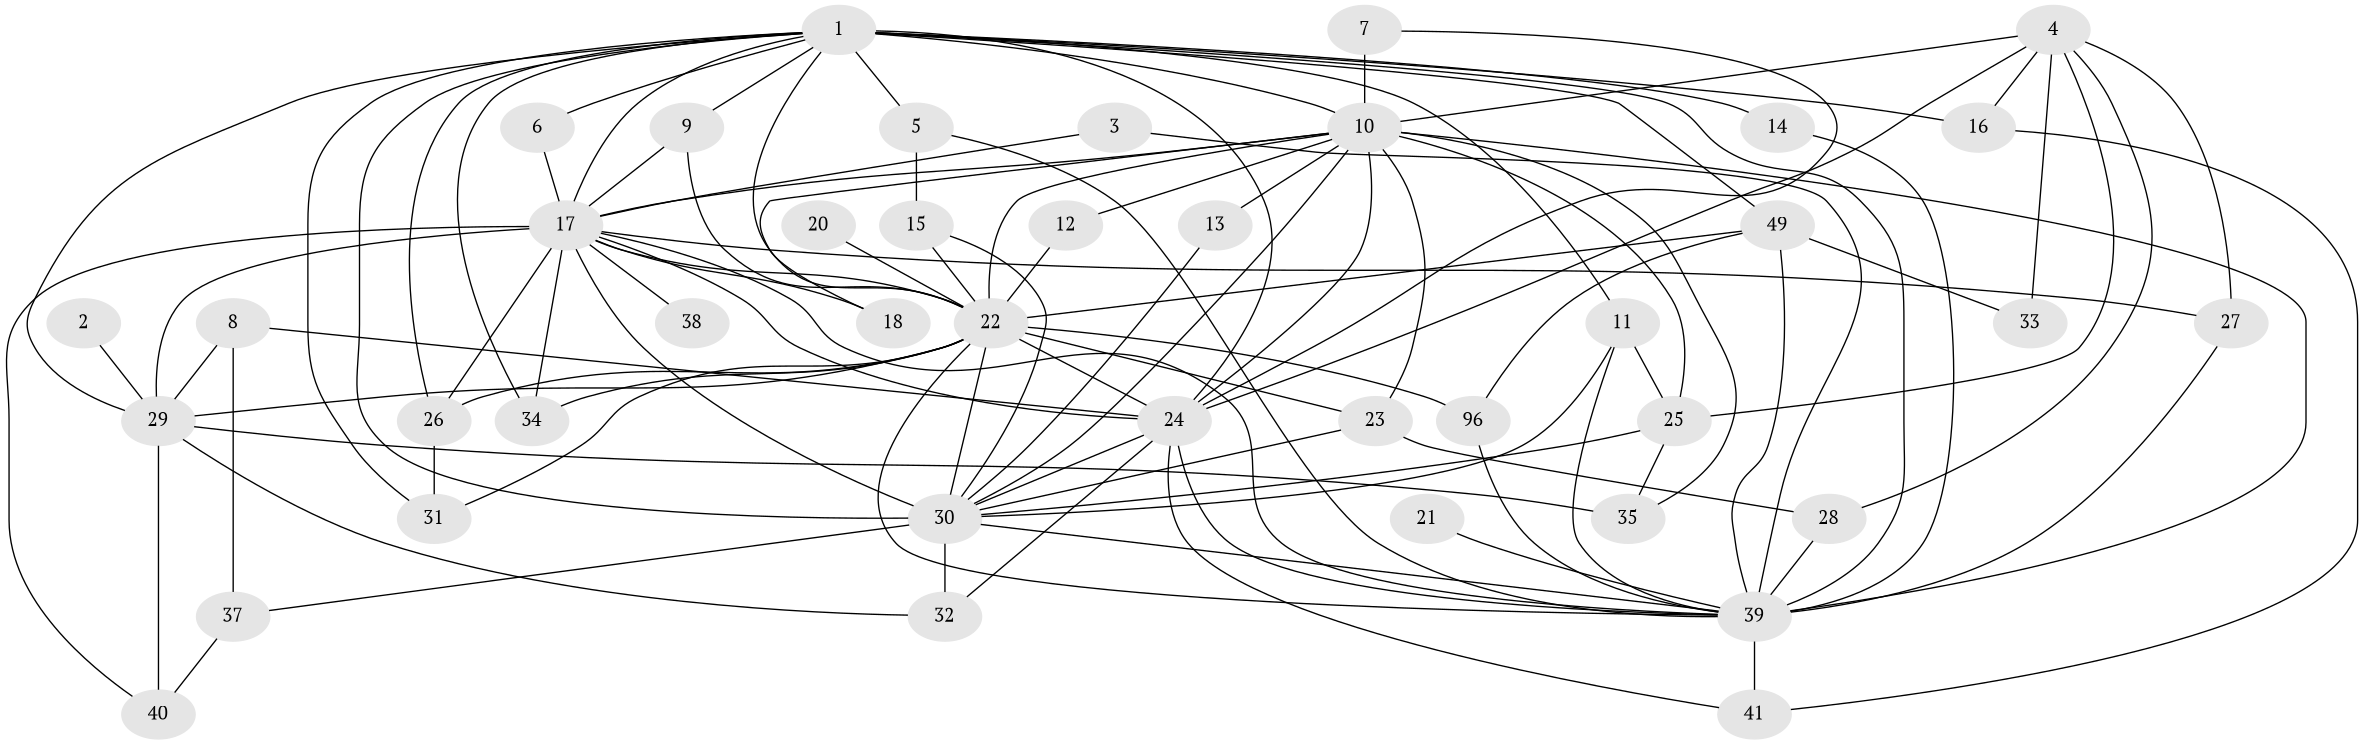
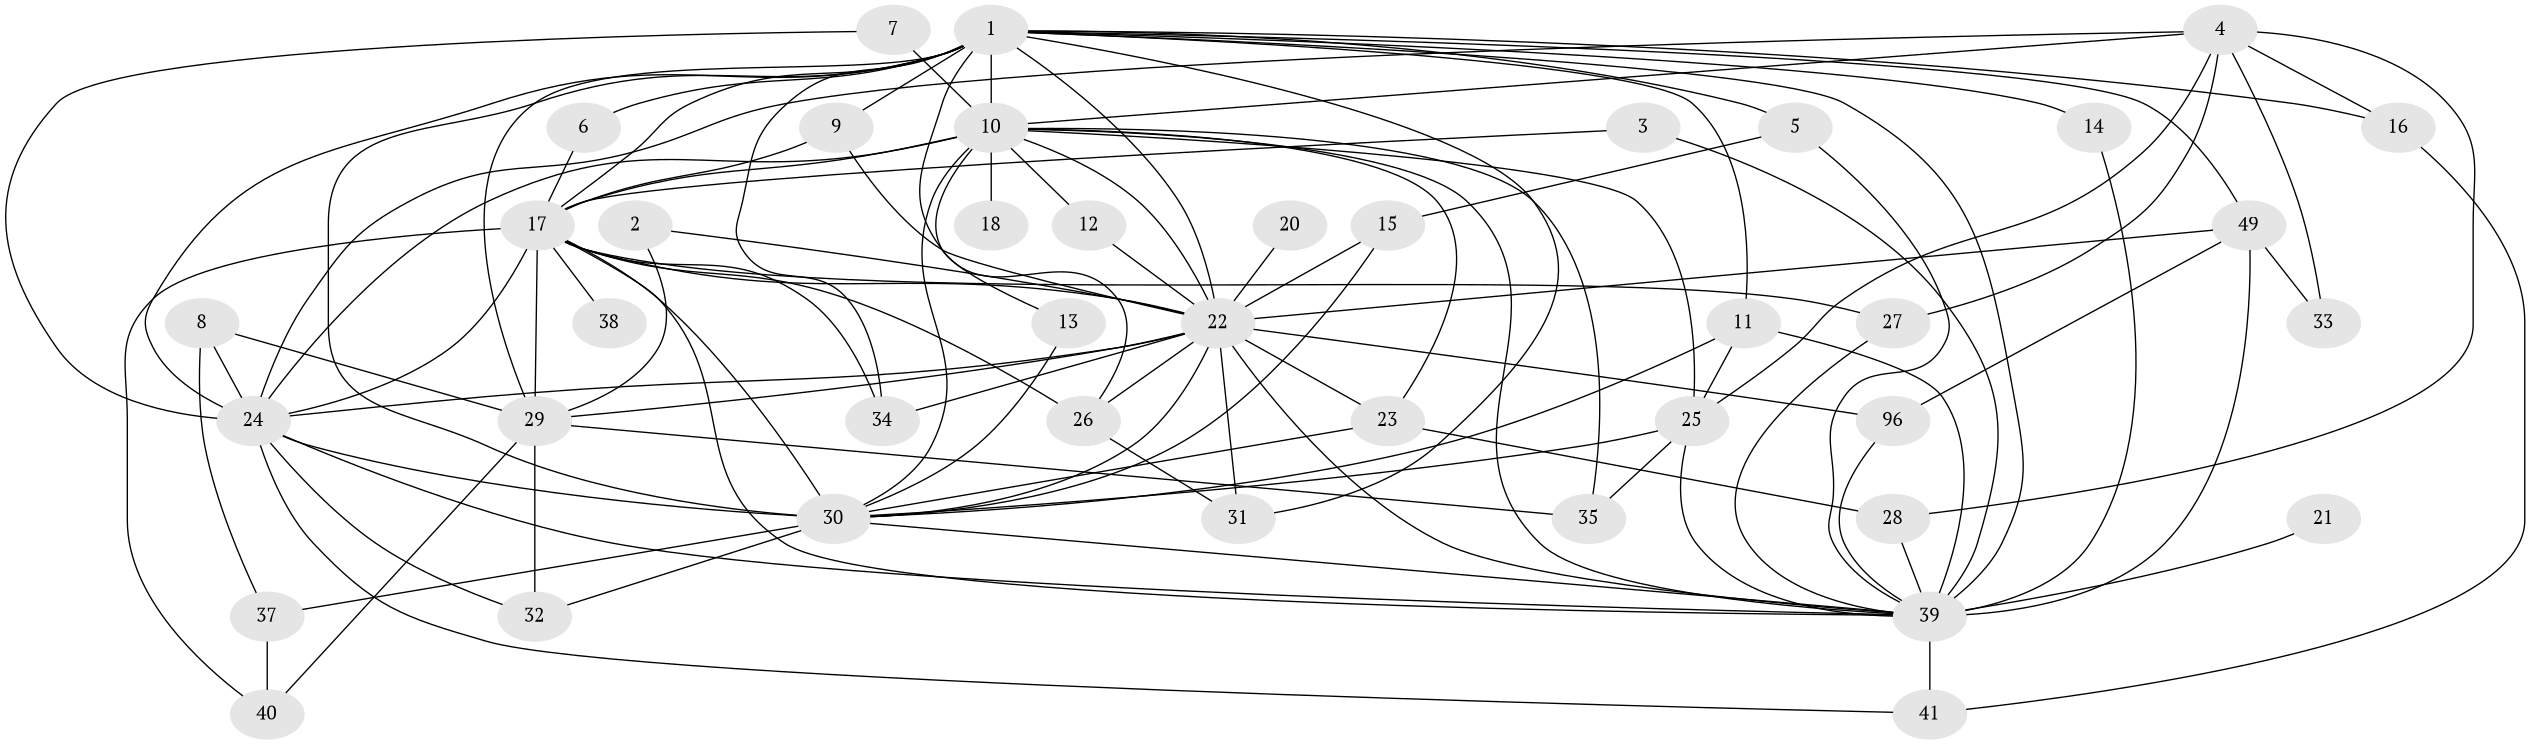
none -> (941, 269)
(730, 274) -> none
none -> (1740, 581)
